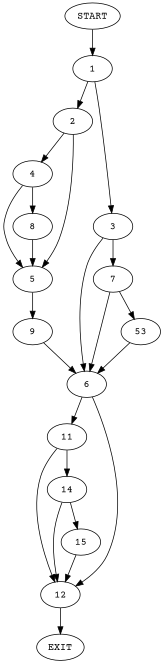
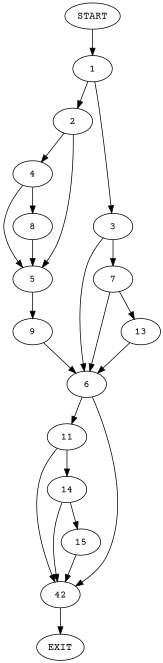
(141, 332) -> (141, 332)
(60, 595) -> (60, 595)
